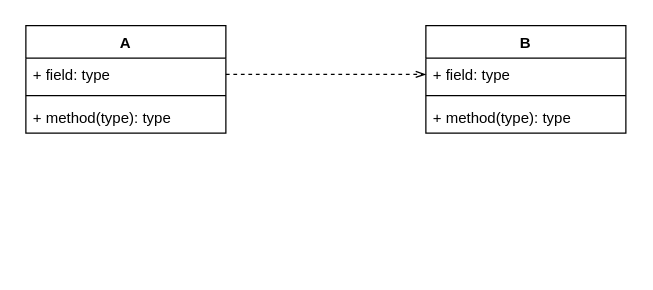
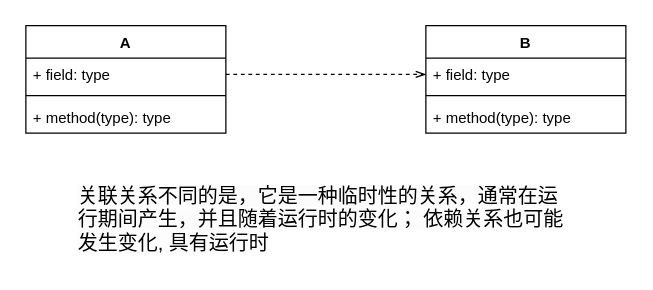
none -> (326, 219)
